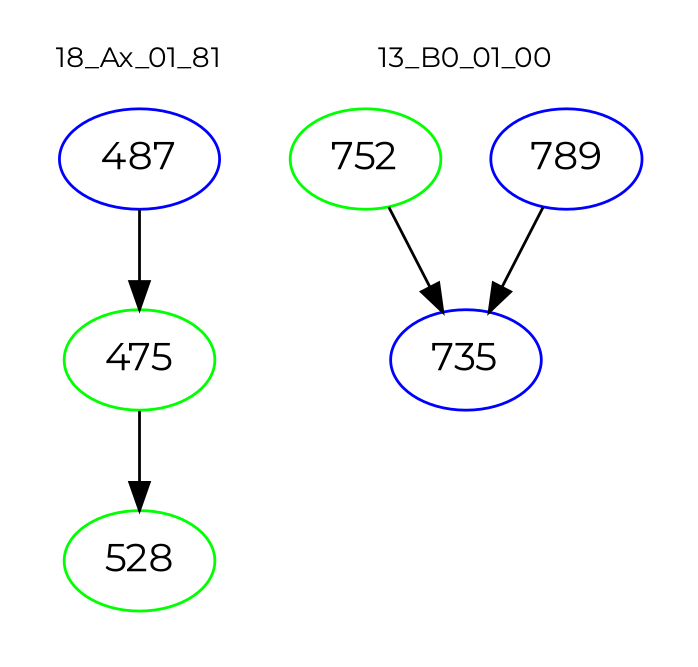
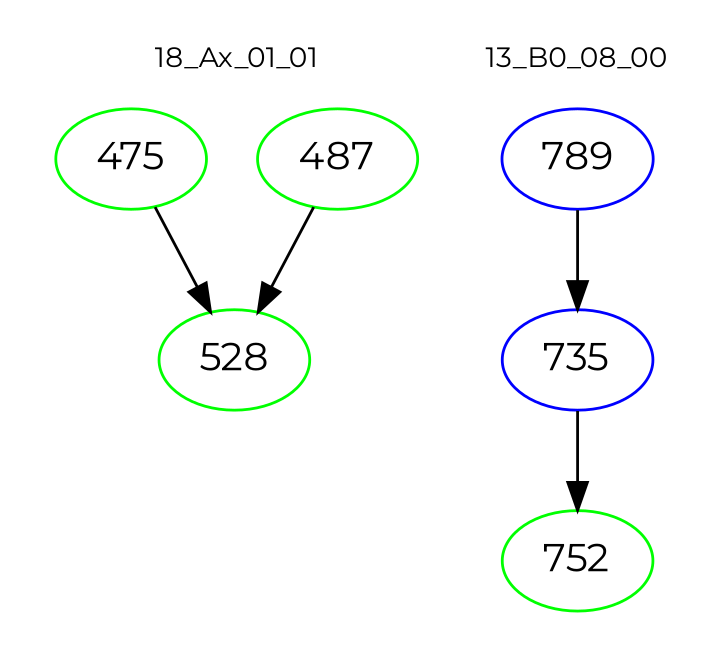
(140, 60) -> (237, 60)
(466, 60) -> (578, 60)
(140, 159) -> (338, 159)
(140, 246) -> (293, 247)
(409, 247) -> (578, 447)
